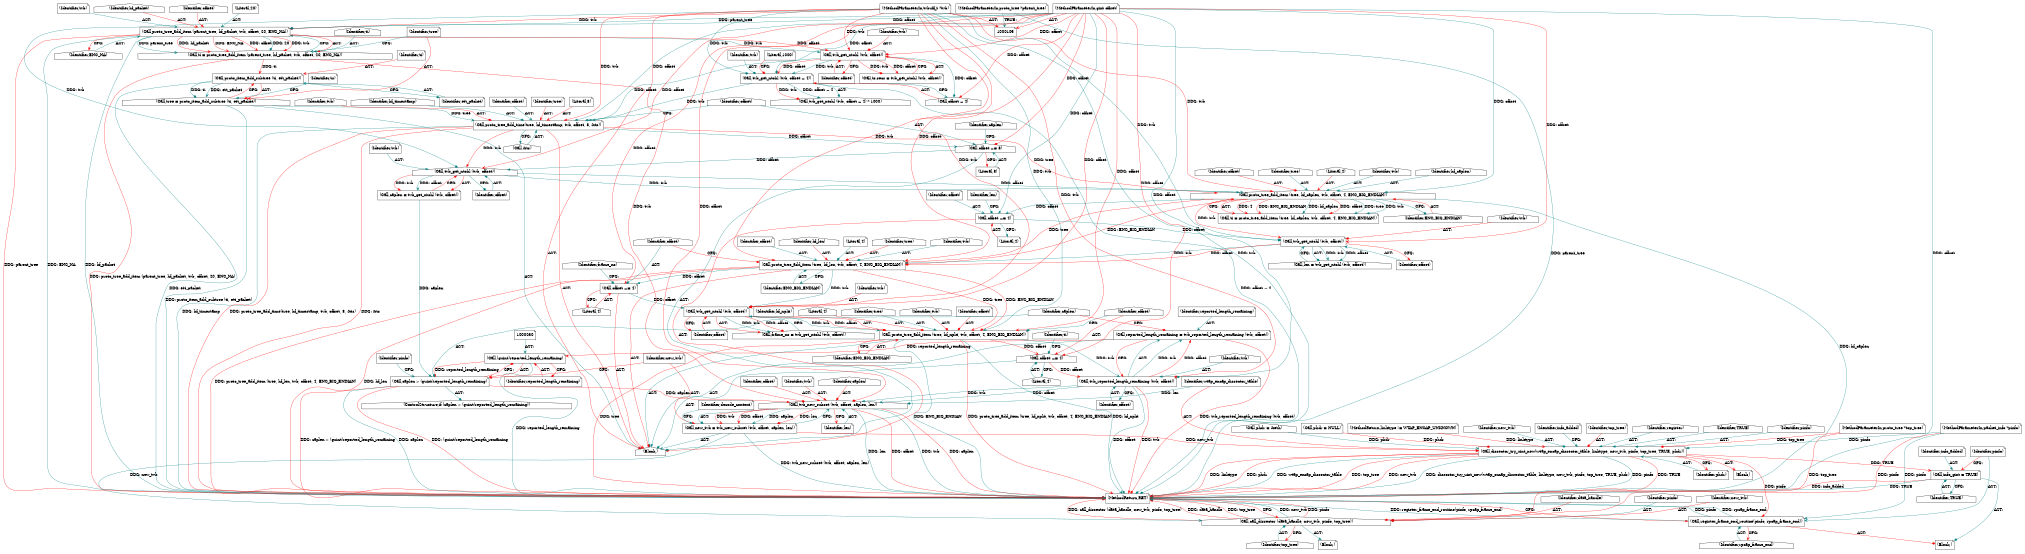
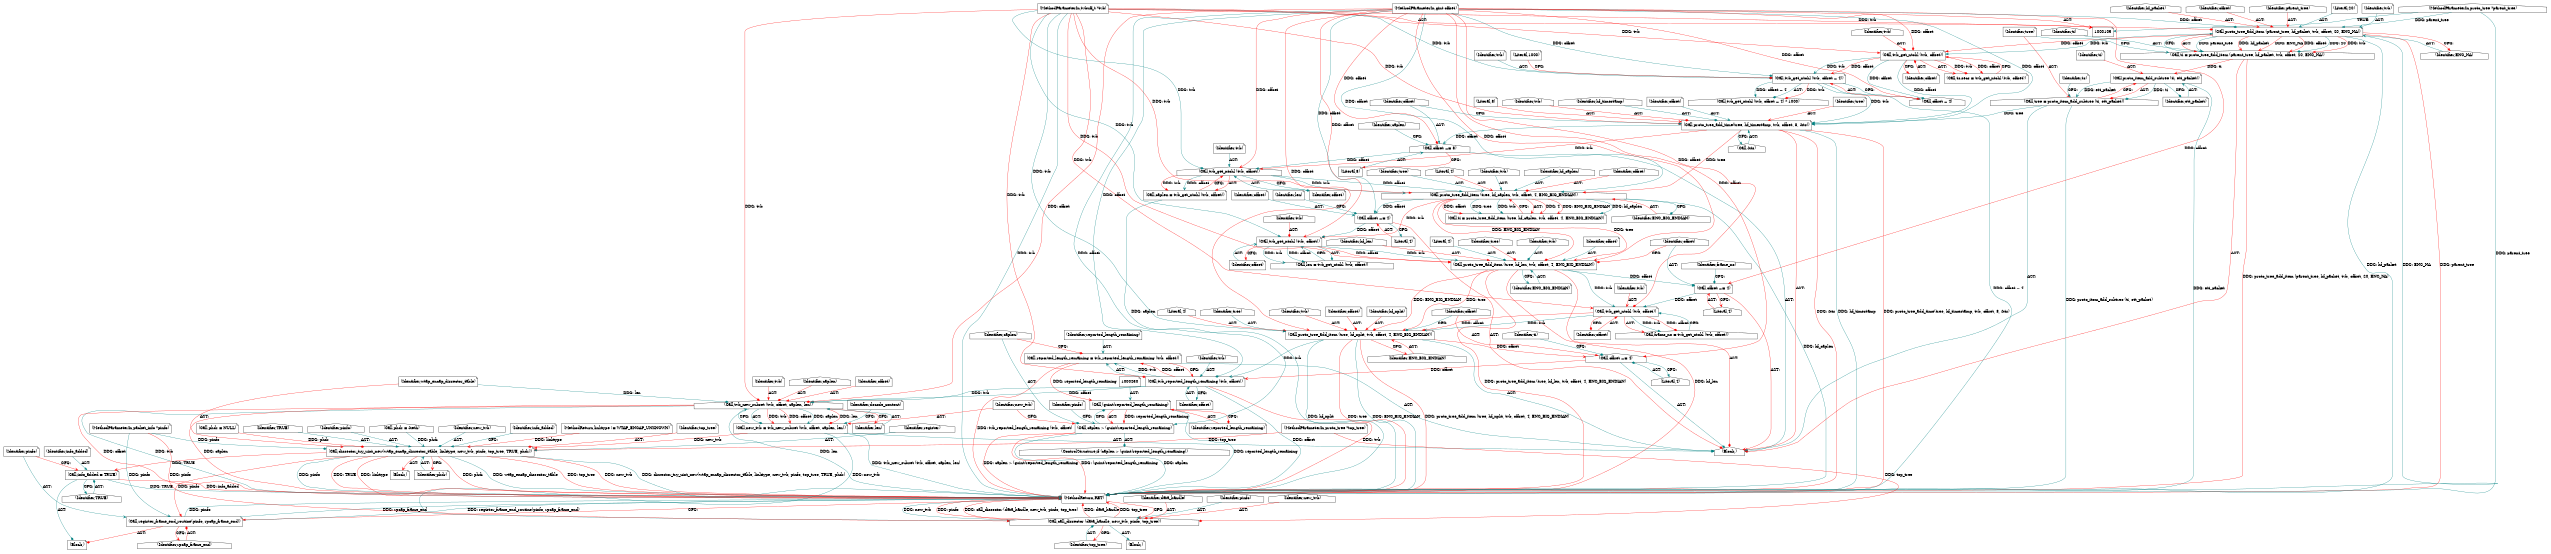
(1002, 9) -> (2473, 9)
none -> (2288, 9)
(498, 372) -> (1095, 417)
(639, 389) -> none
(1956, 475) -> (92, 475)
(1737, 535) -> (187, 535)
